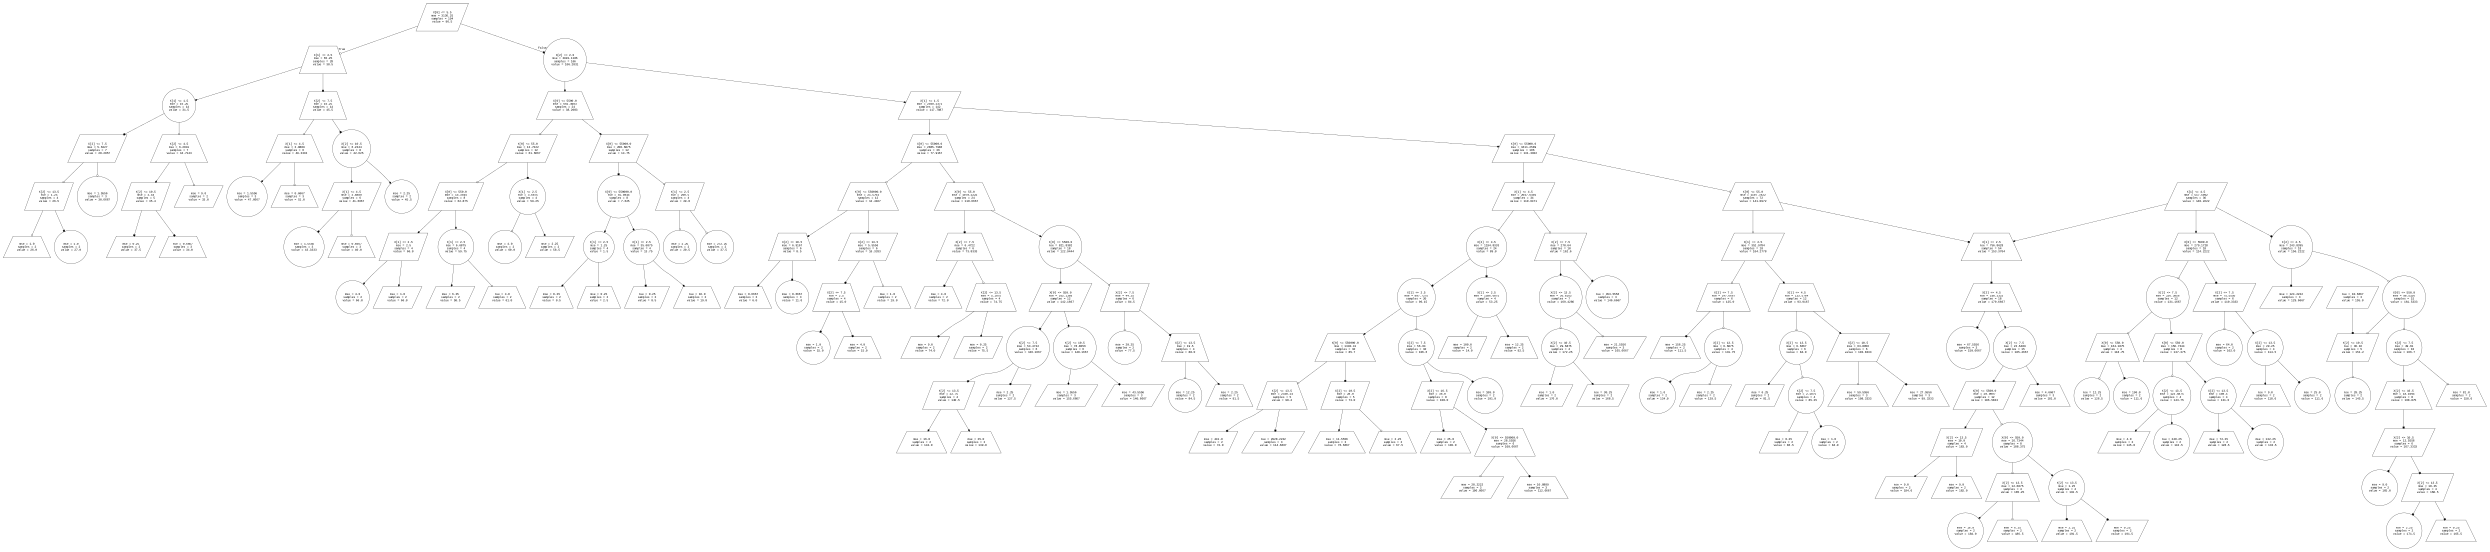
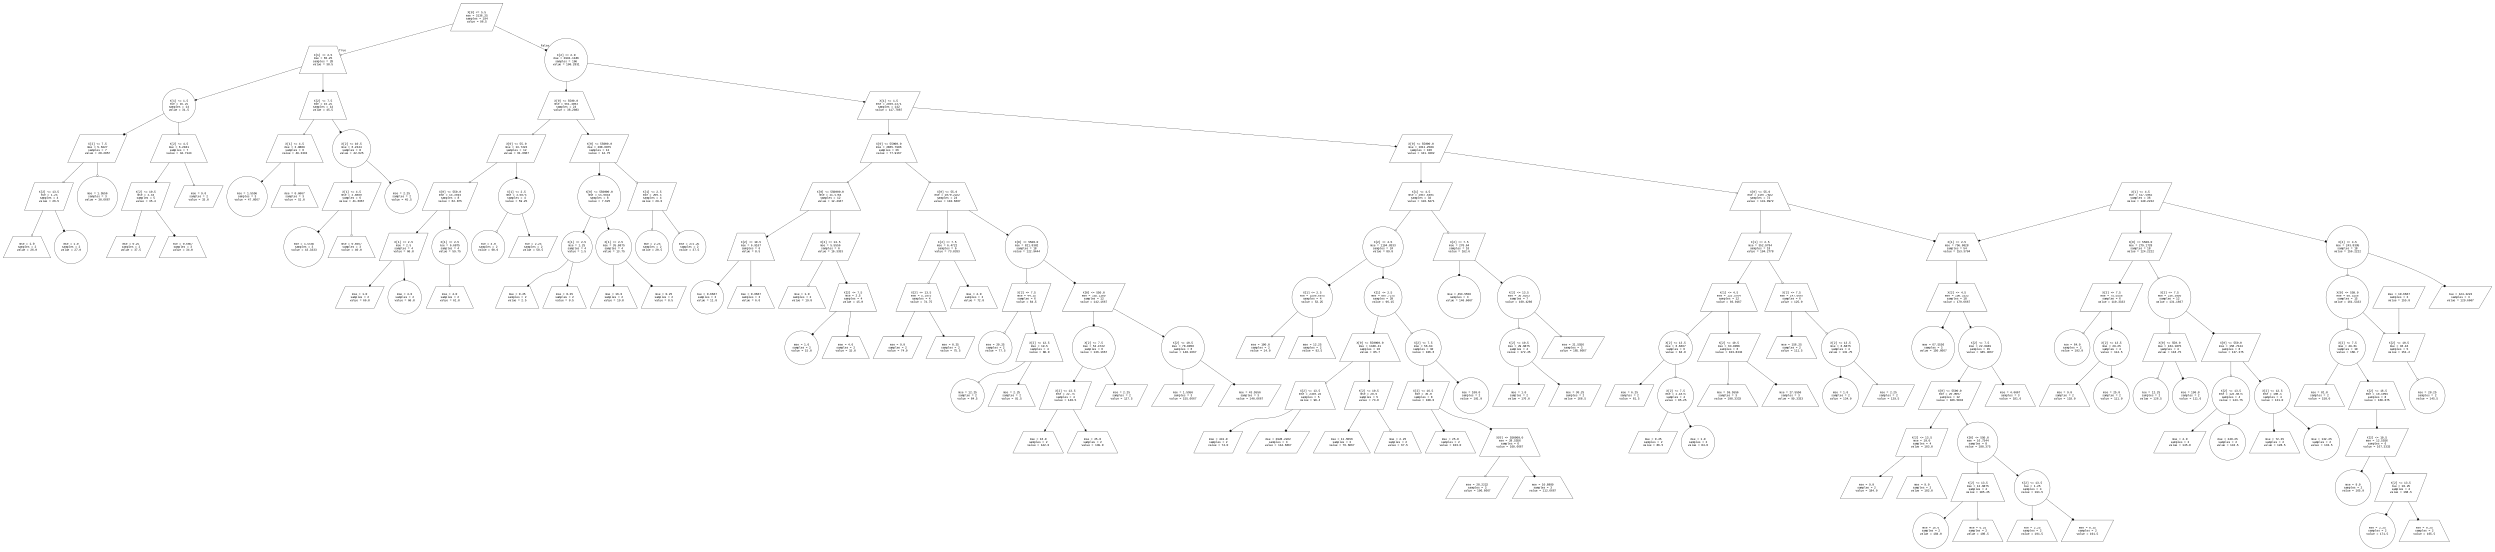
(2196, 247) -> (2140, 247)
(450, 297) -> none
